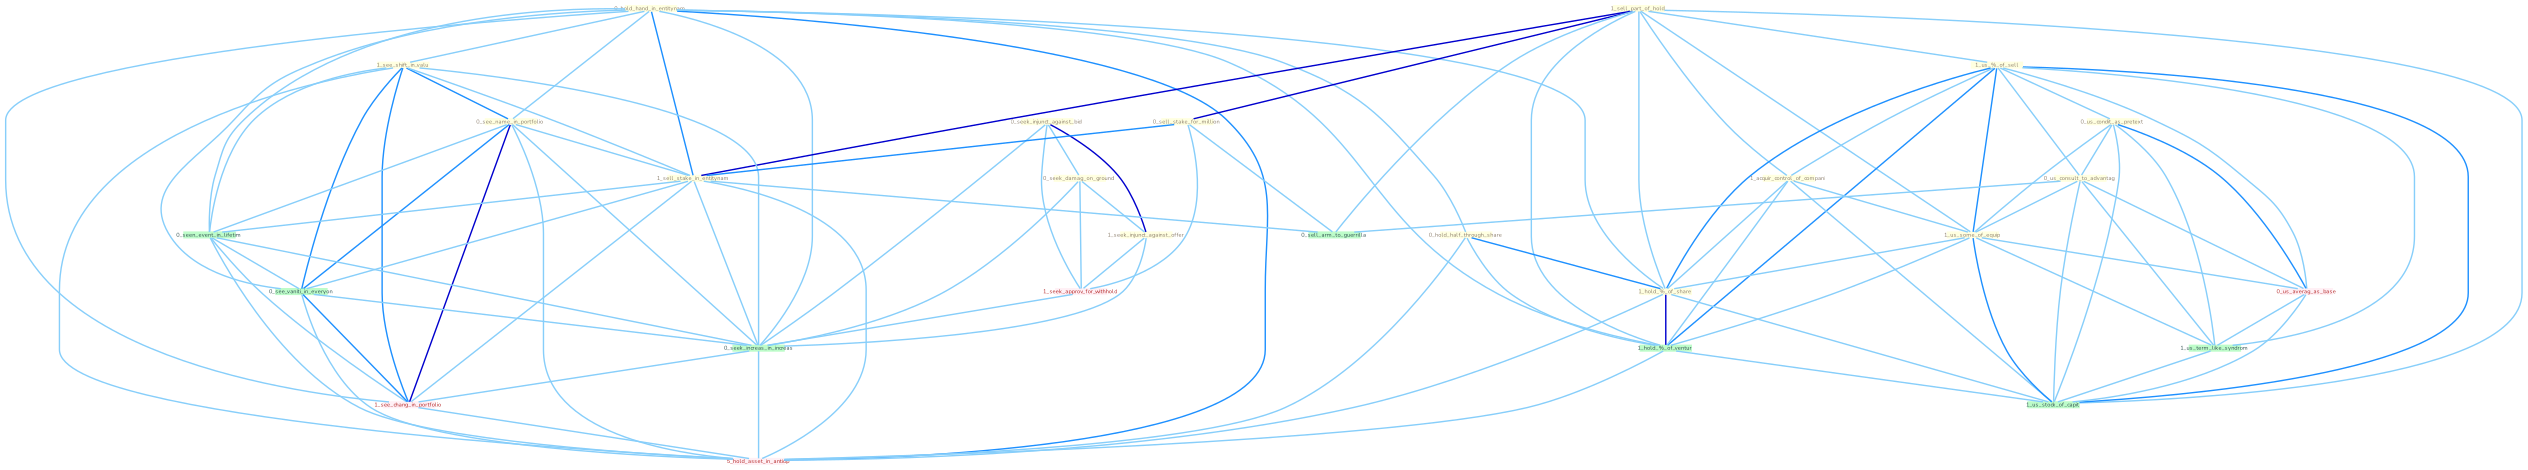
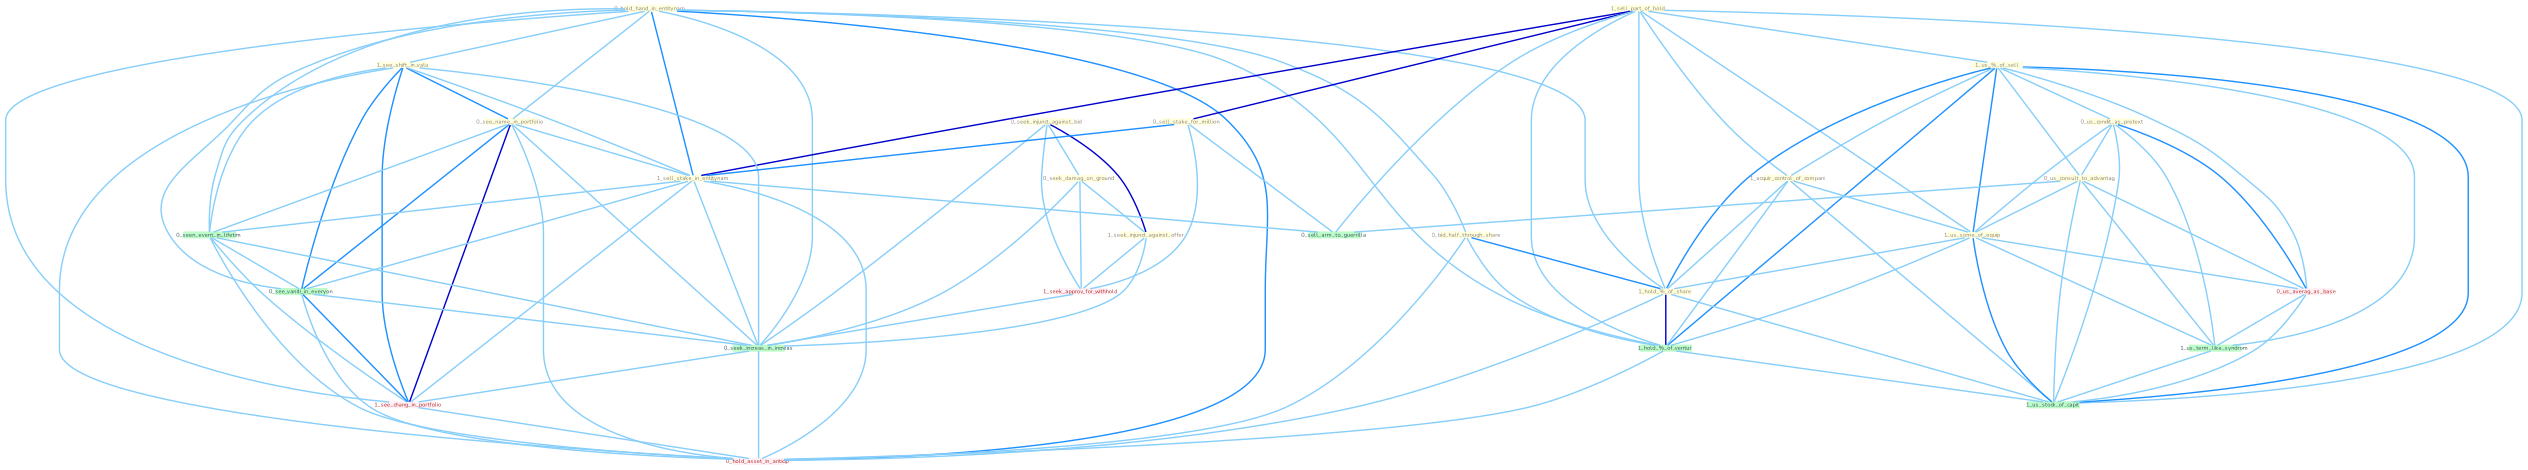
(1466, 235) -> (1466, 235)
(759, 461) -> (759, 461)
